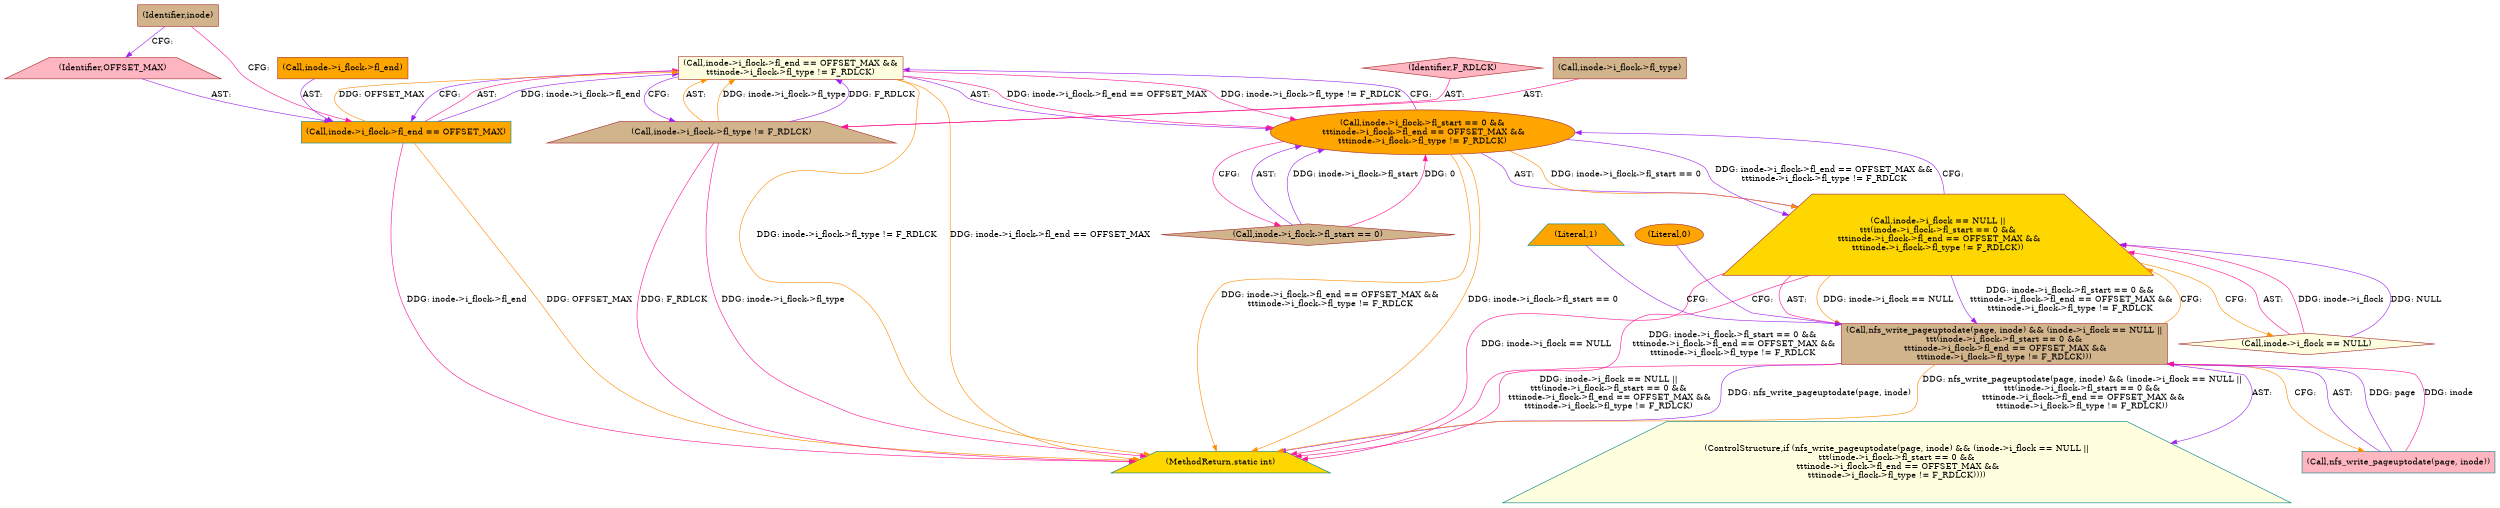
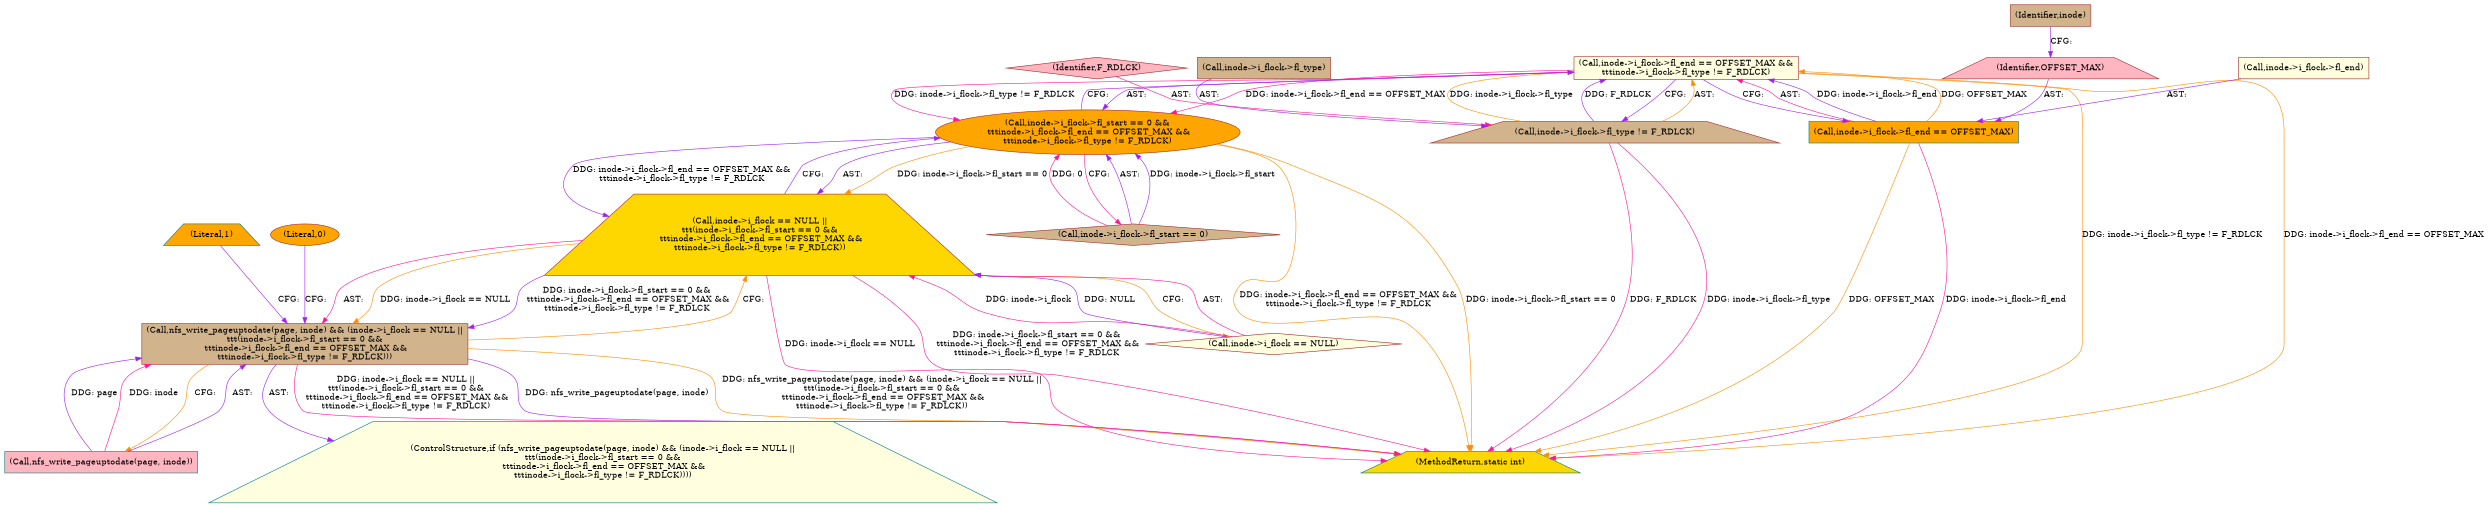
(343, 68) -> (2304, 68)
(260, 87) -> none
(1214, 112) -> (1325, 116)
